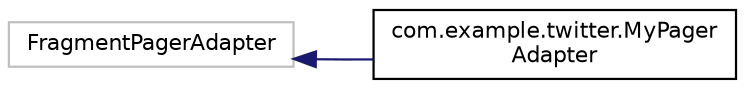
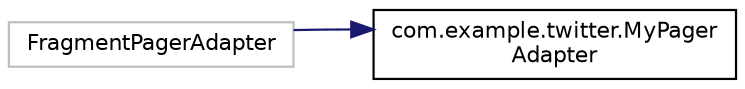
(345, 59) -> (322, 30)
